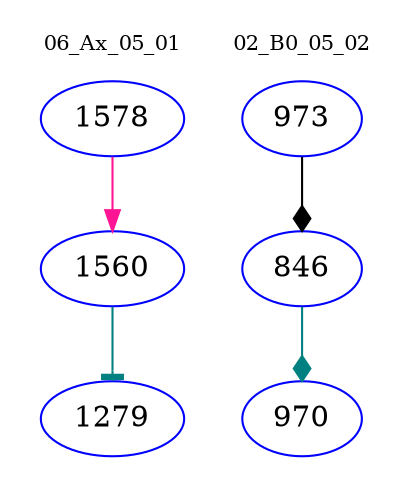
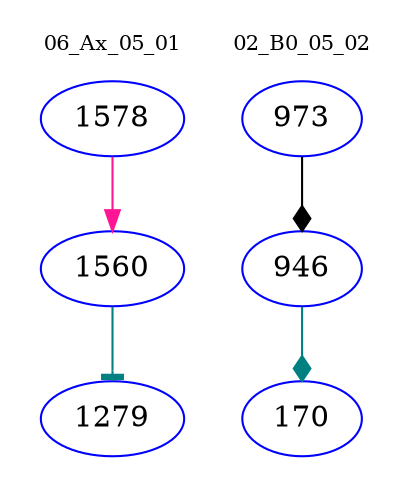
(302, 269) -> (302, 269)
(302, 419) -> (302, 419)
